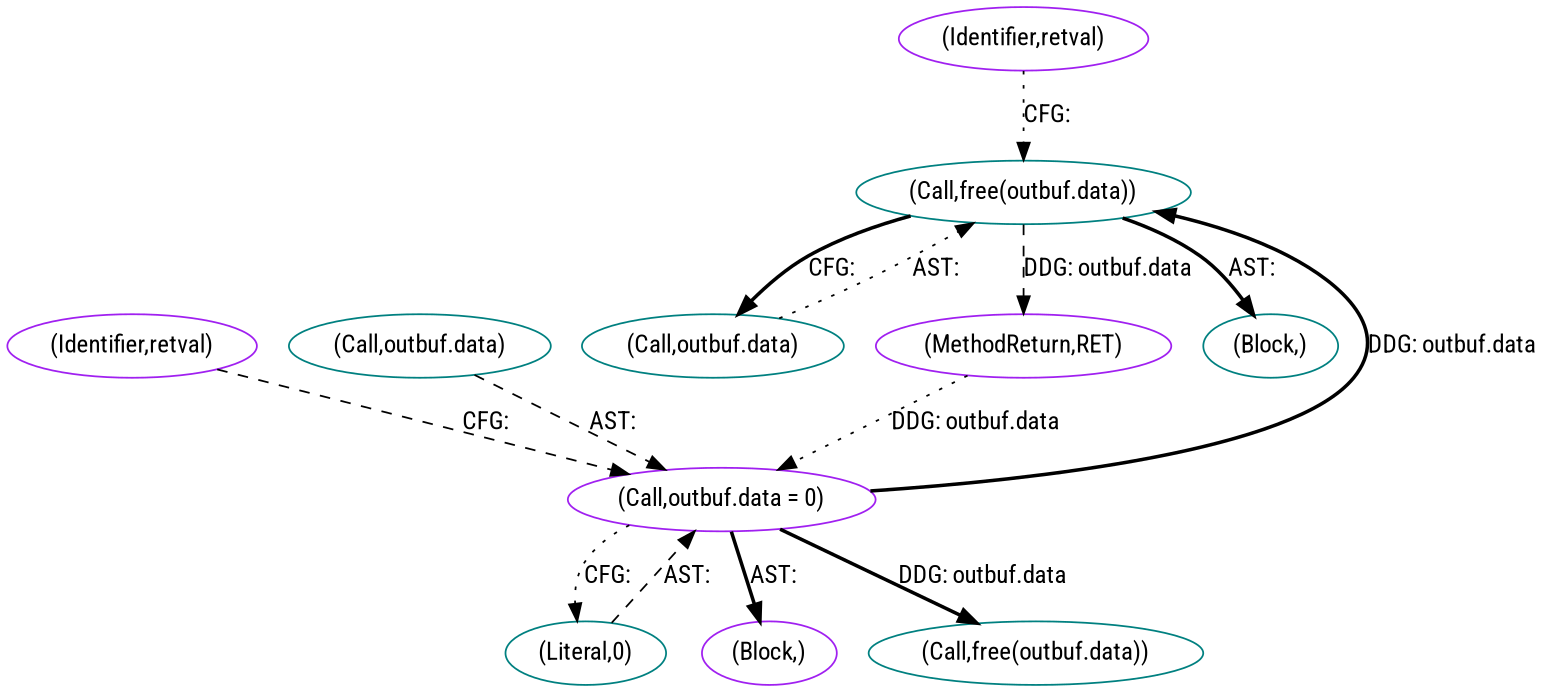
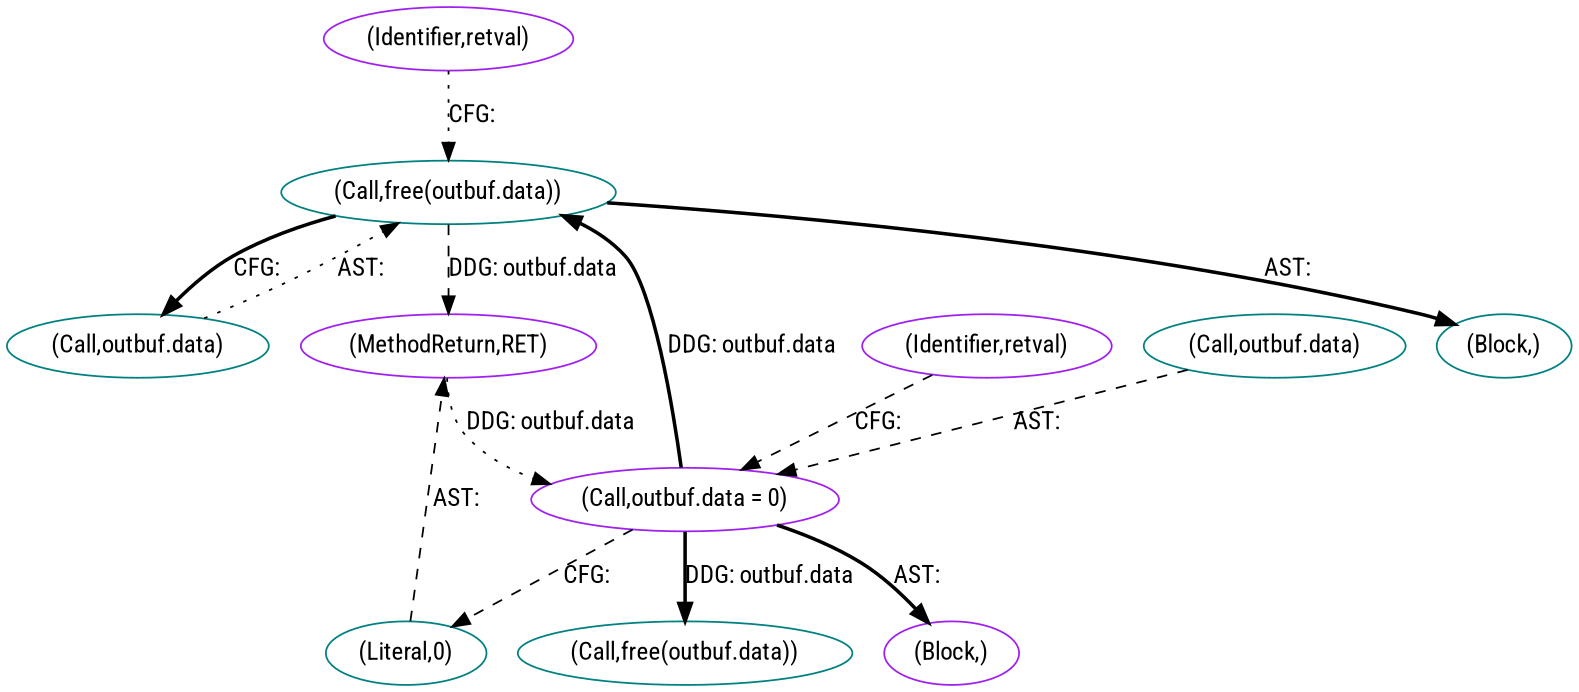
(589, 556) -> (550, 574)
(647, 584) -> (426, 509)
